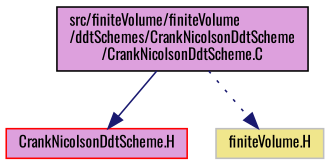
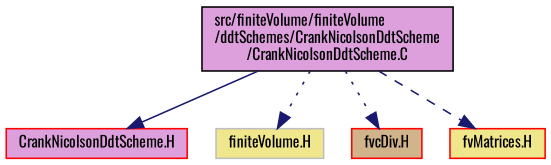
none -> (387, 143)
none -> (498, 143)
